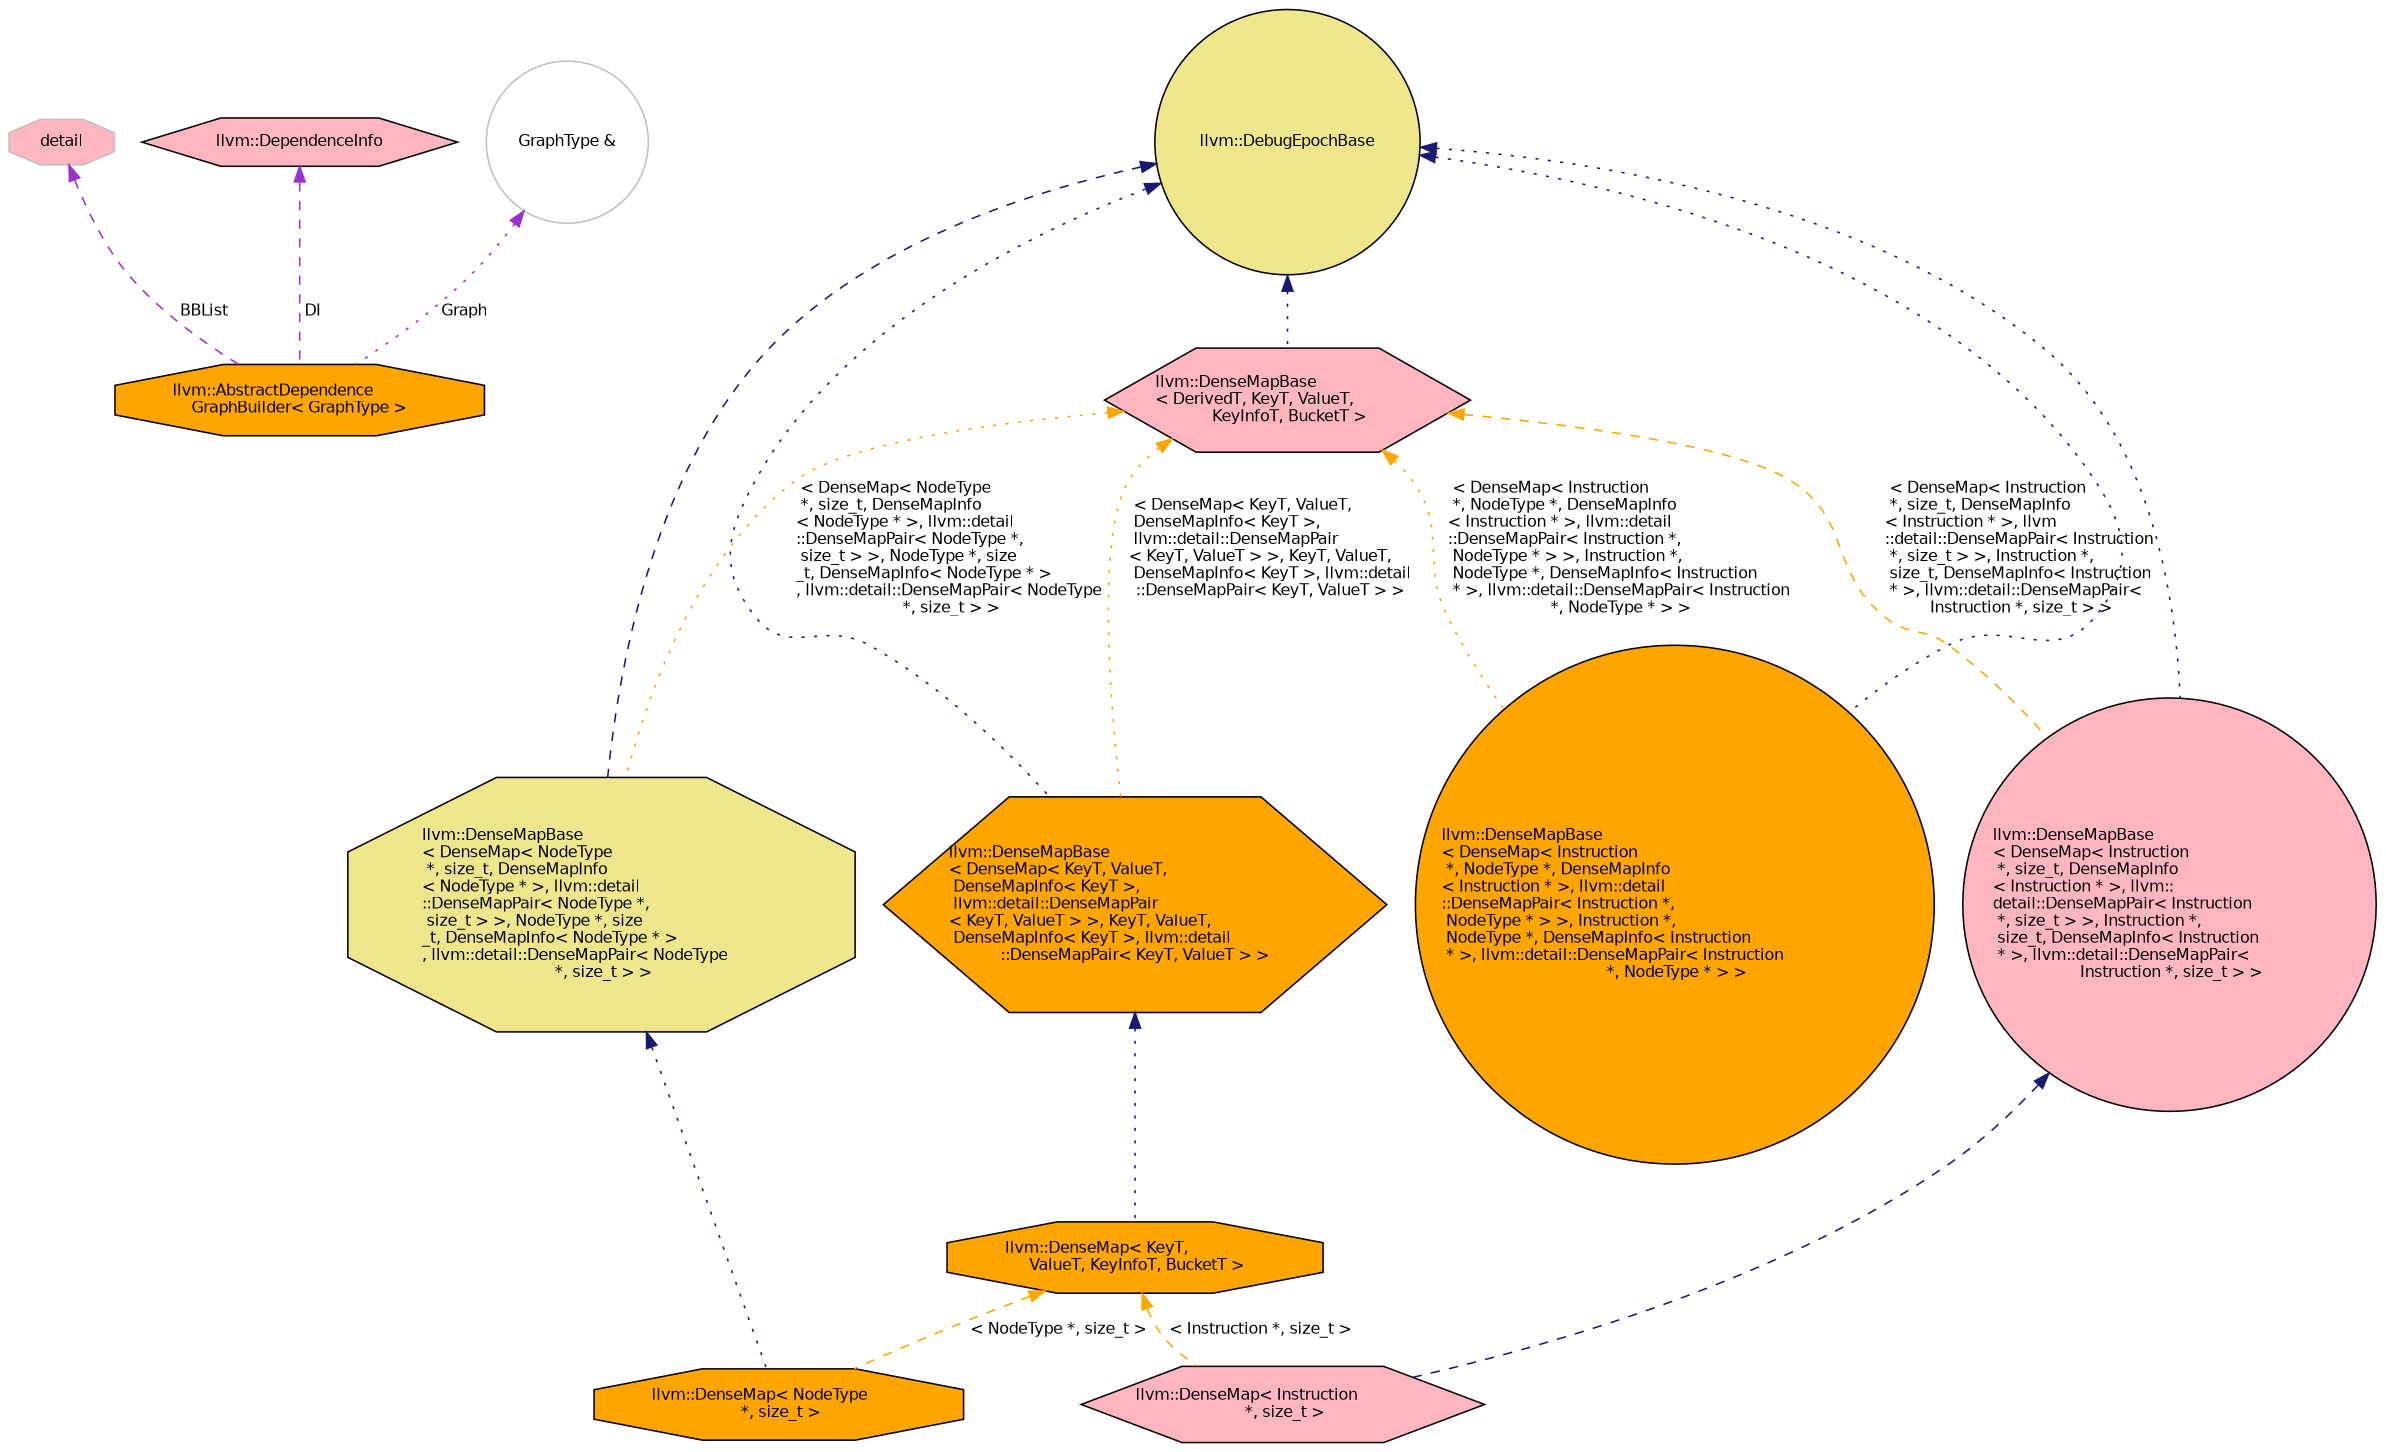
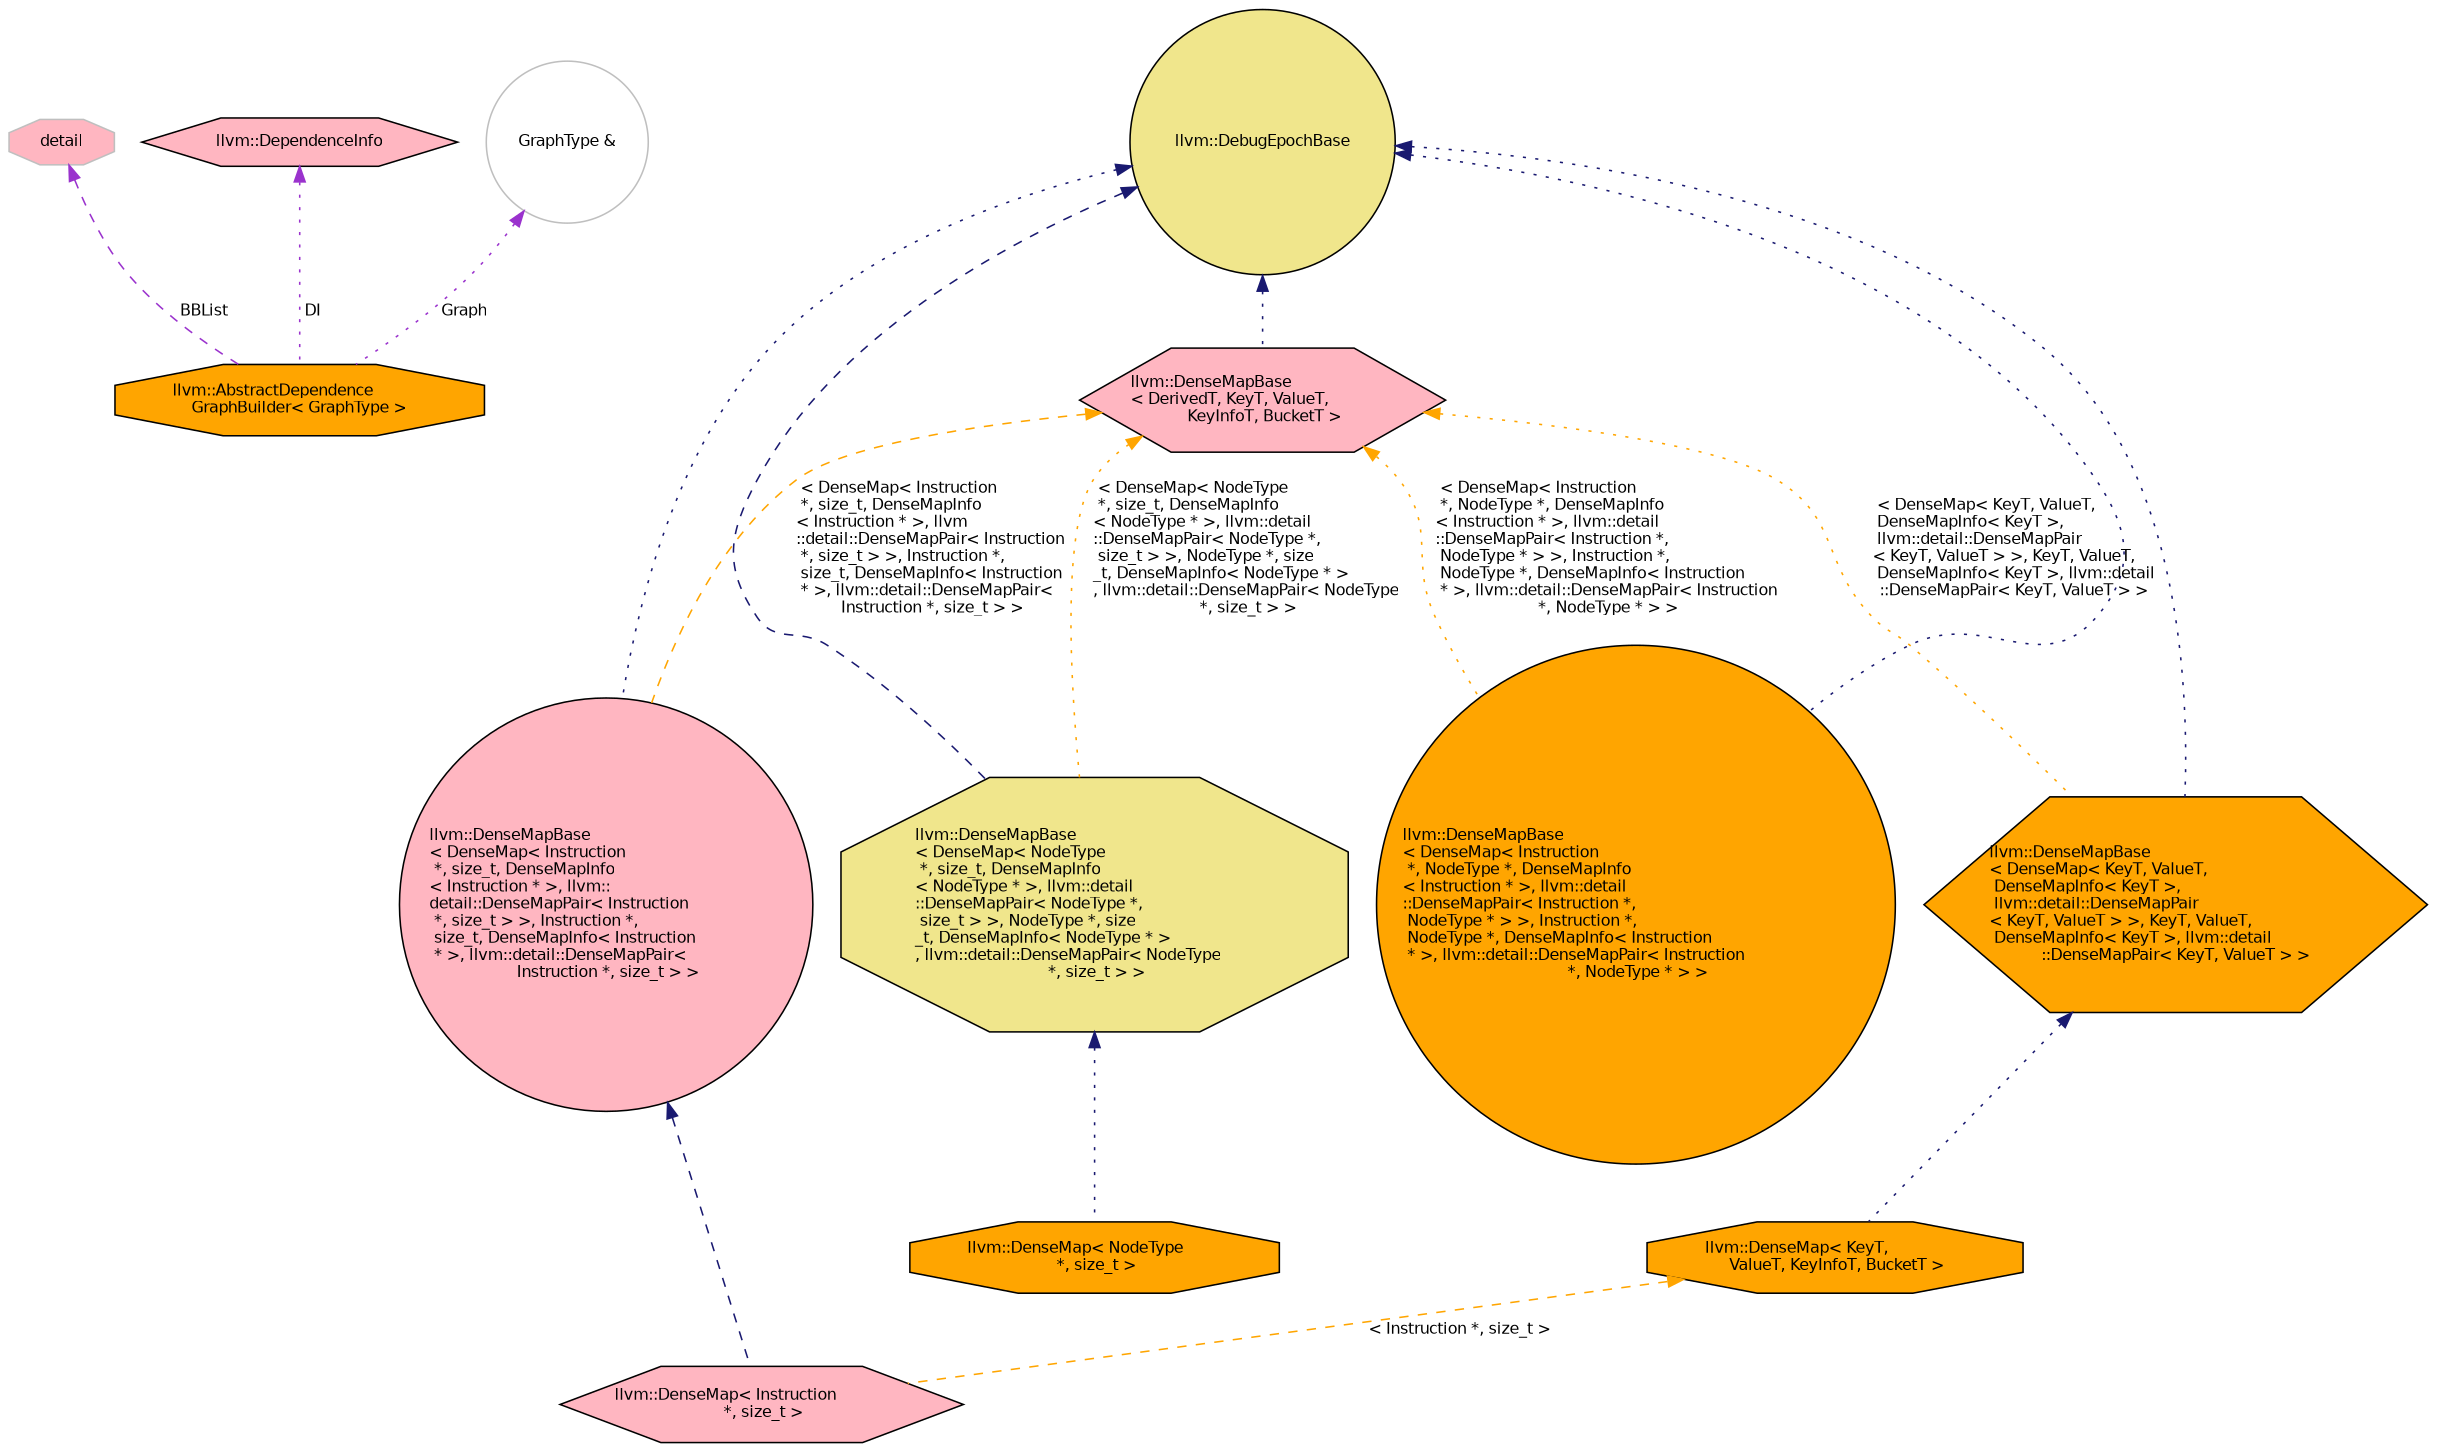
(300, 273) -> (300, 273)
(942, 1331) -> none
